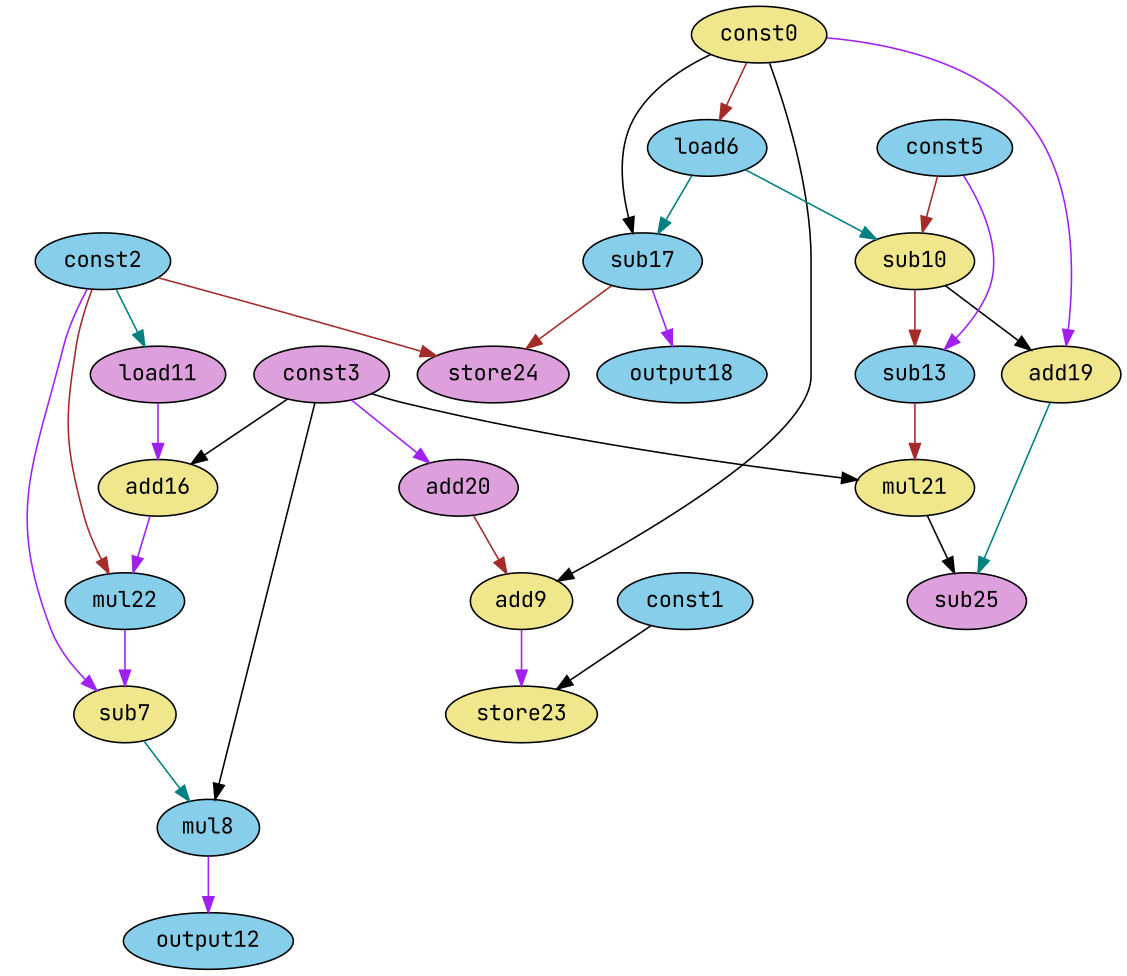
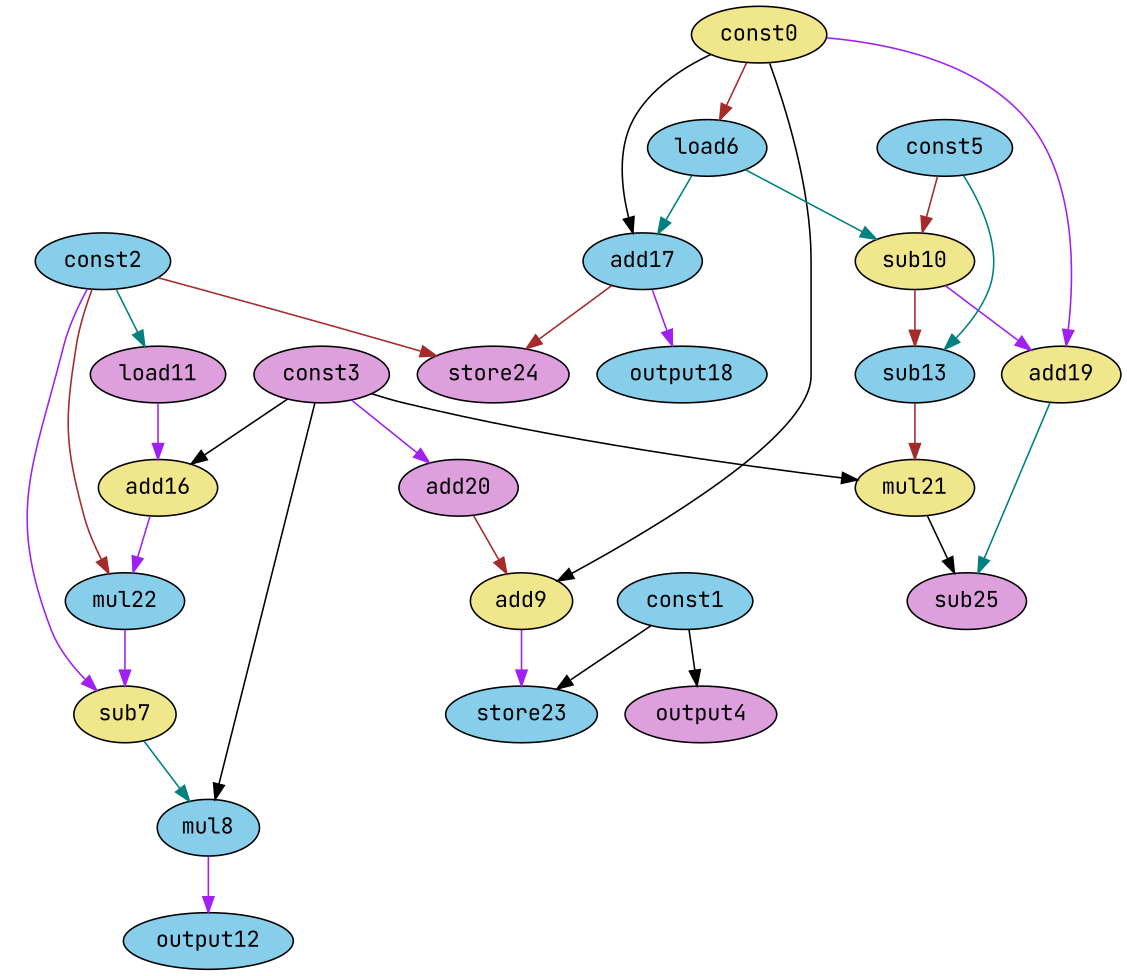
(994, 259) -> (994, 259)
(643, 261) -> (643, 261)
(987, 317) -> (987, 317)
(522, 714) -> (522, 714)
none -> (701, 714)
